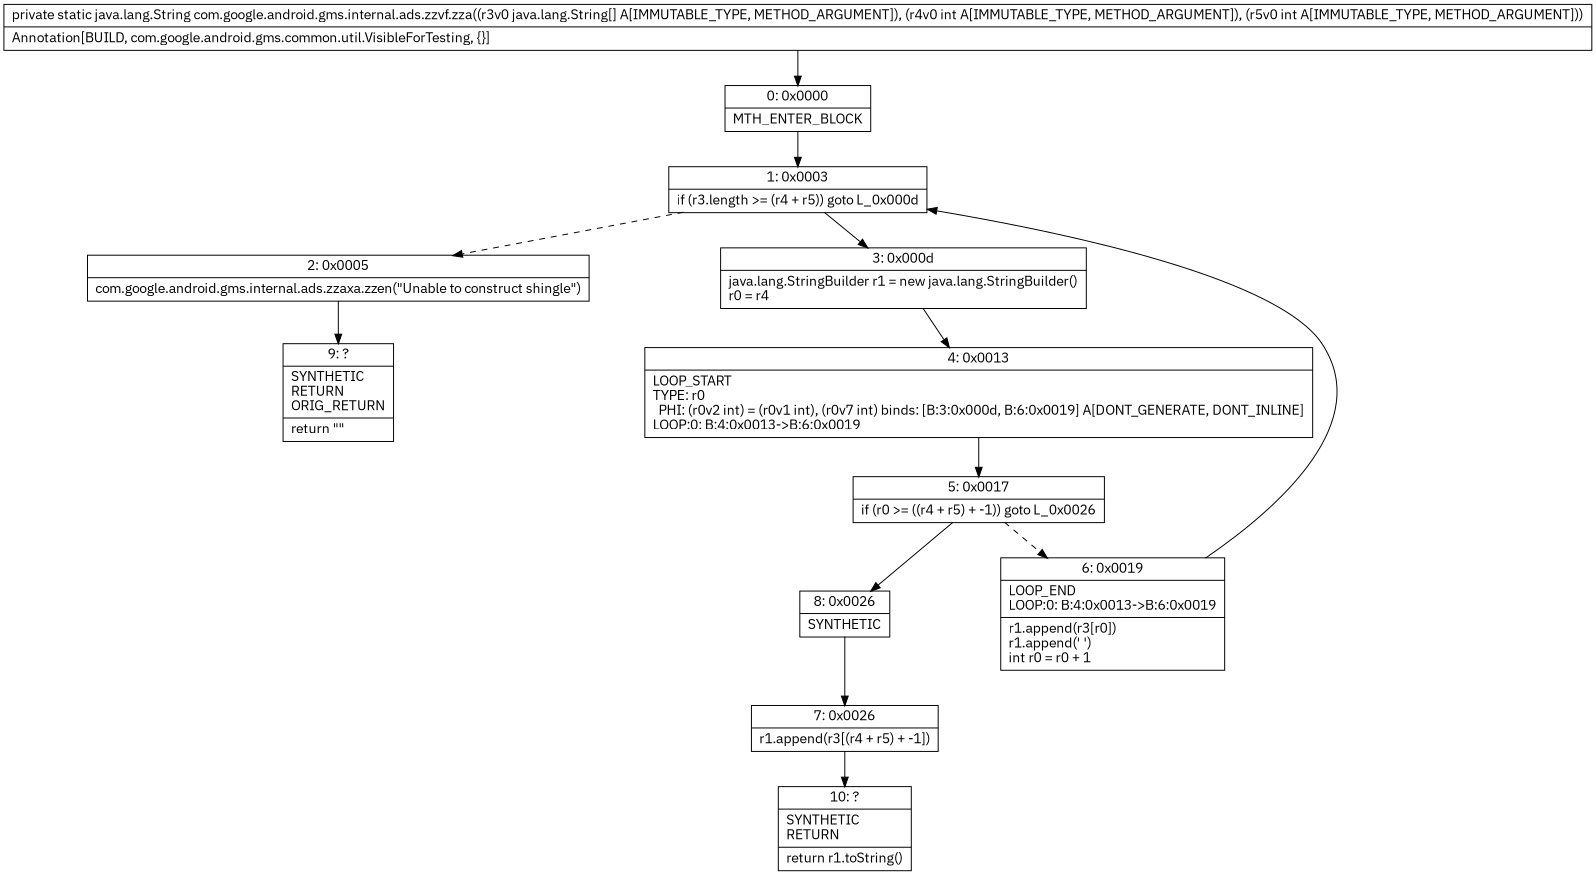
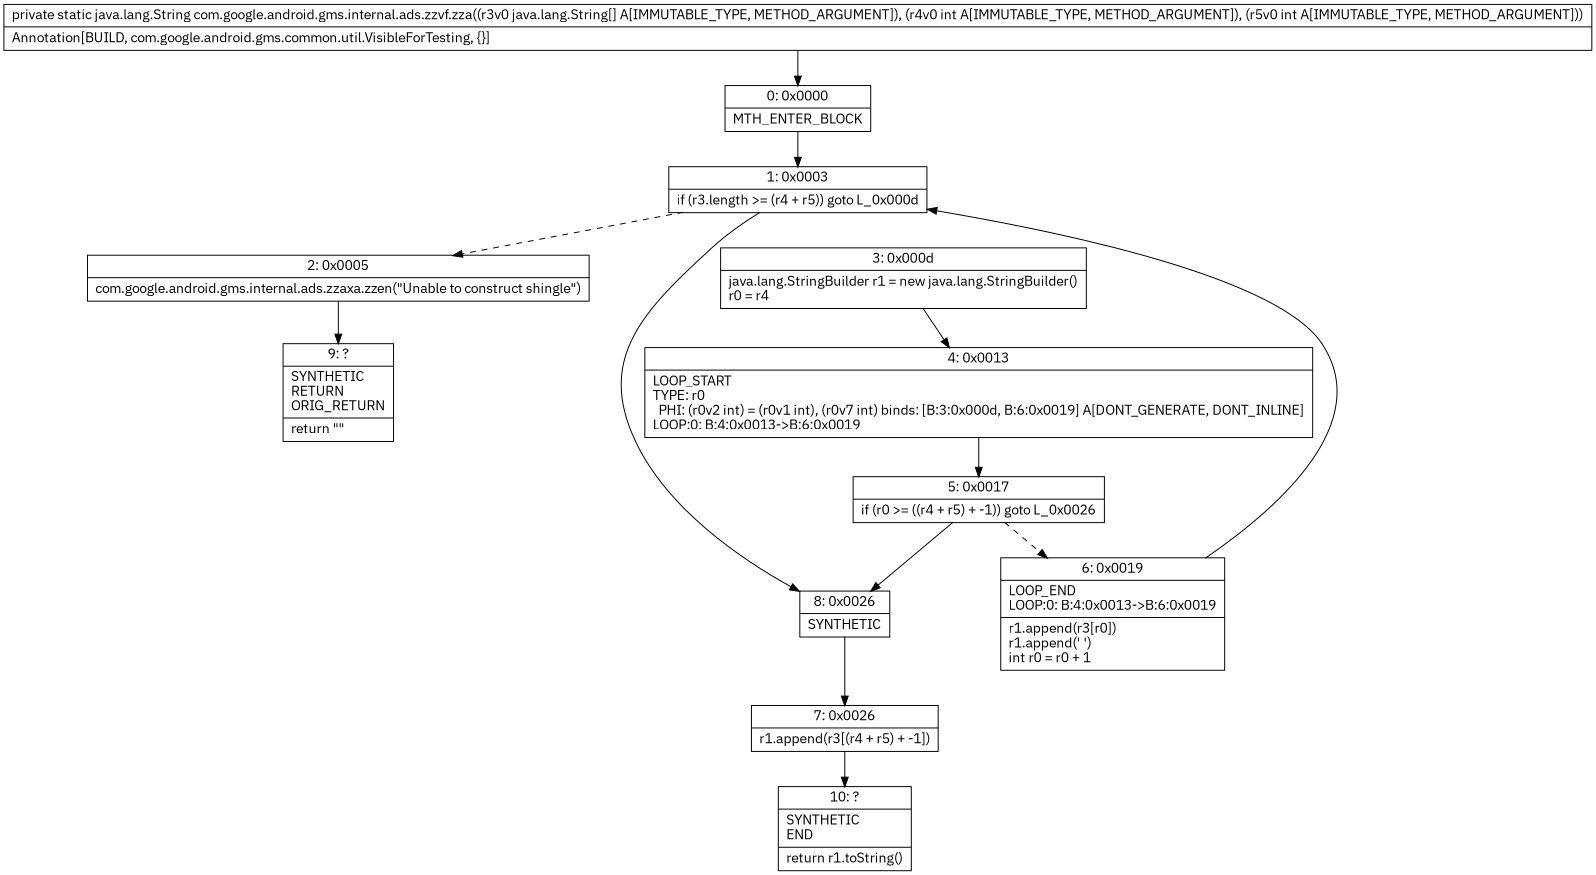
(842, 227) -> (624, 407)
(813, 835) -> (800, 835)
